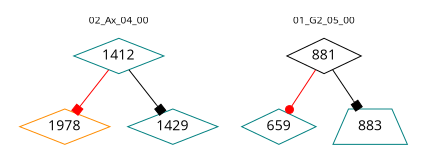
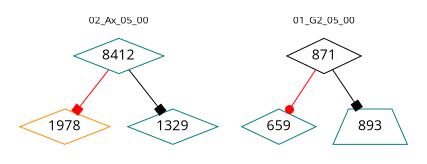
(119, 21) -> (119, 21)
(119, 56) -> (119, 56)
(324, 56) -> (324, 56)
(173, 127) -> (173, 127)
(370, 127) -> (370, 127)
